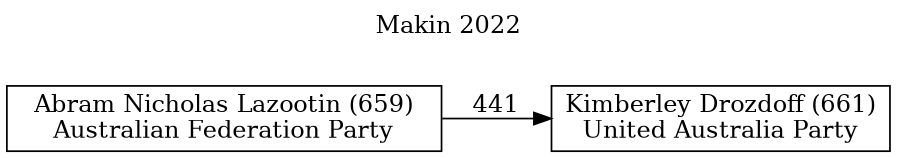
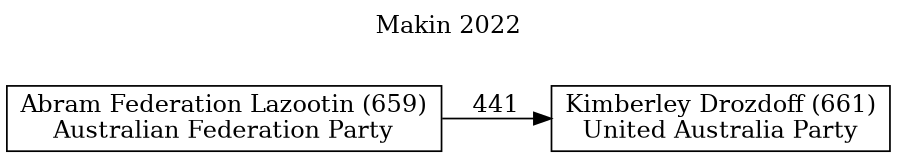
(224, 119) -> (224, 119)
